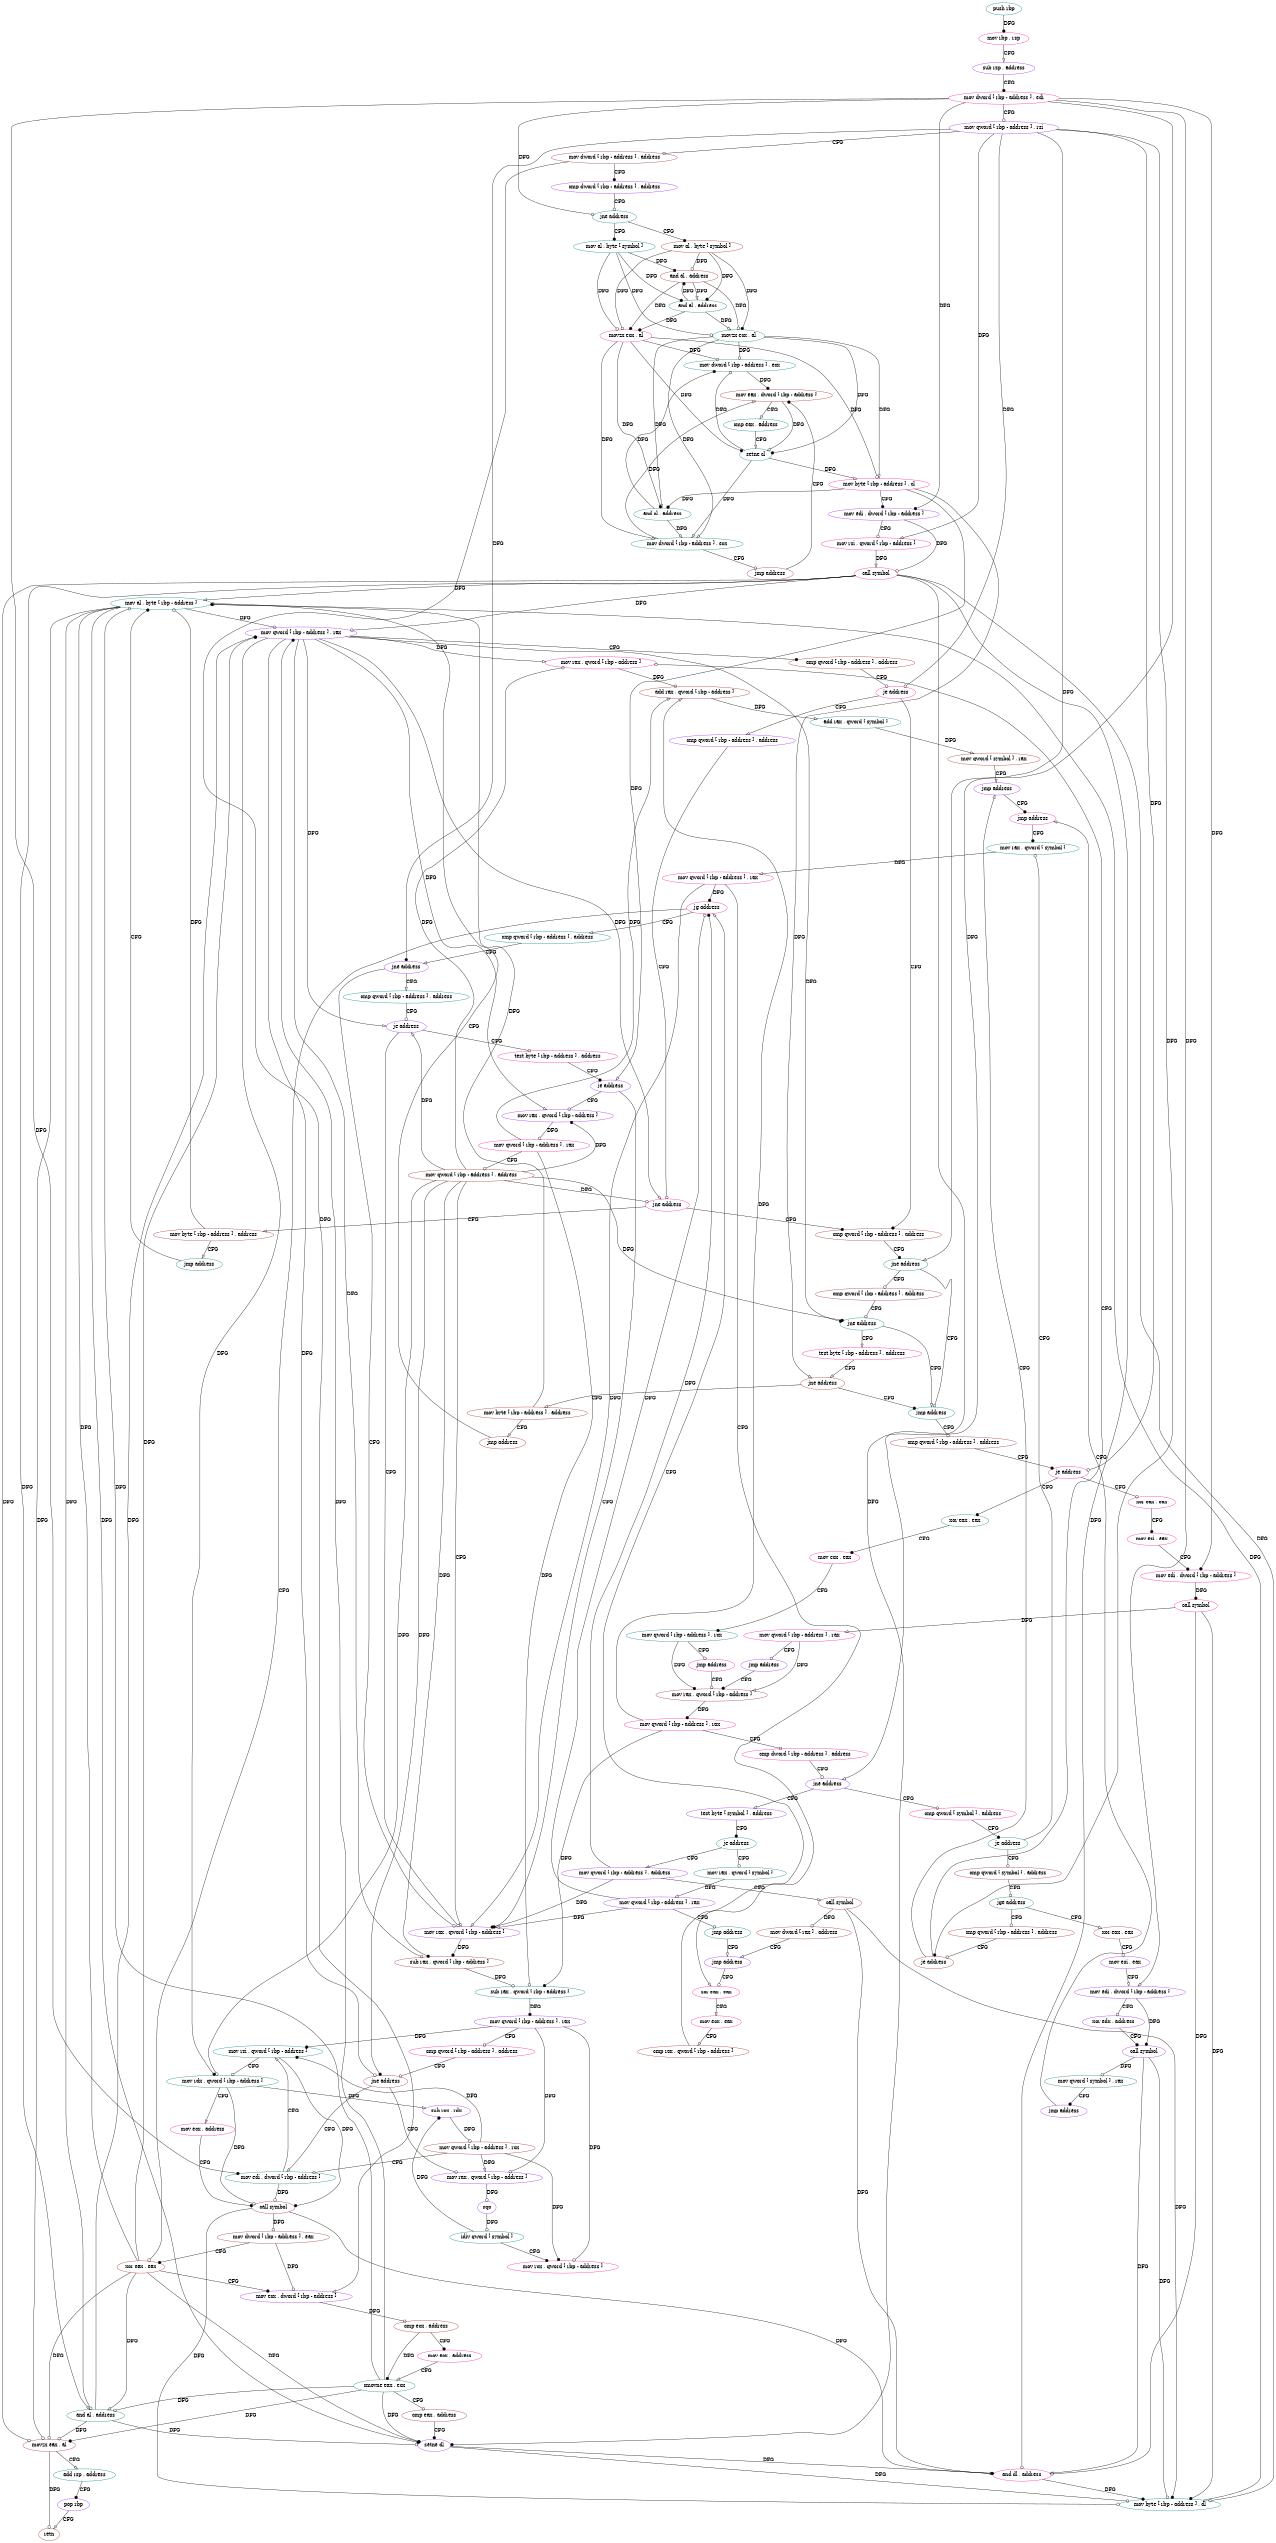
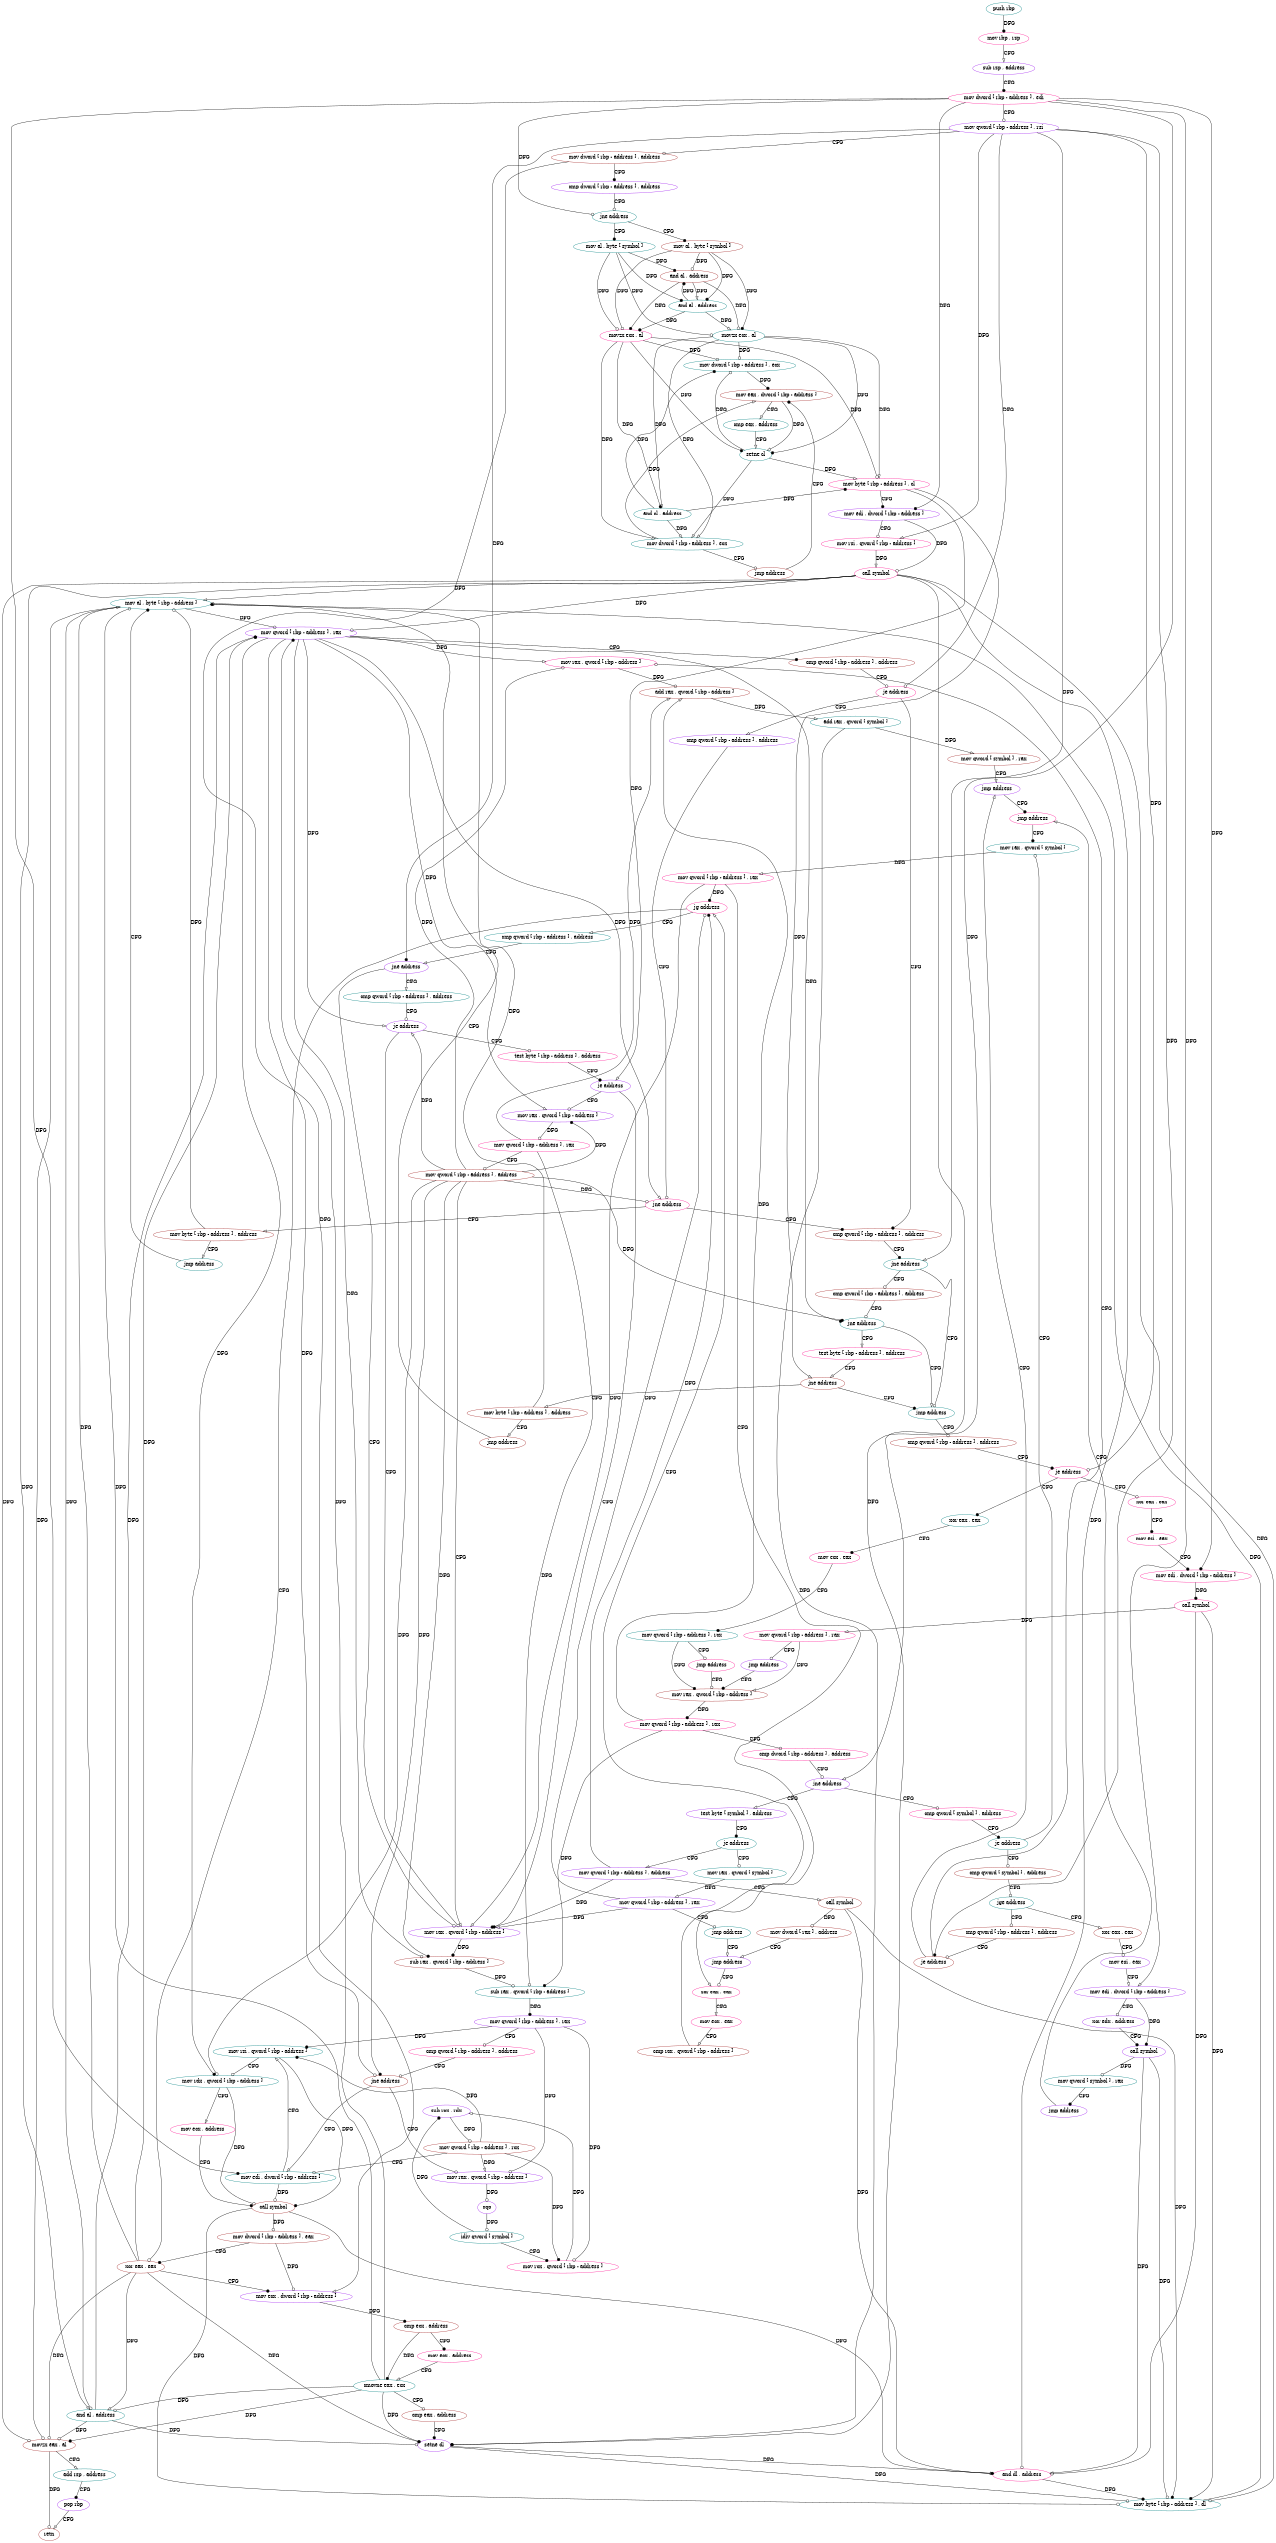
(755, 492) -> (765, 500)
(102, 1592) -> (877, 1744)
(336, 2096) -> (573, 2149)
(361, 2312) -> (361, 2312)
